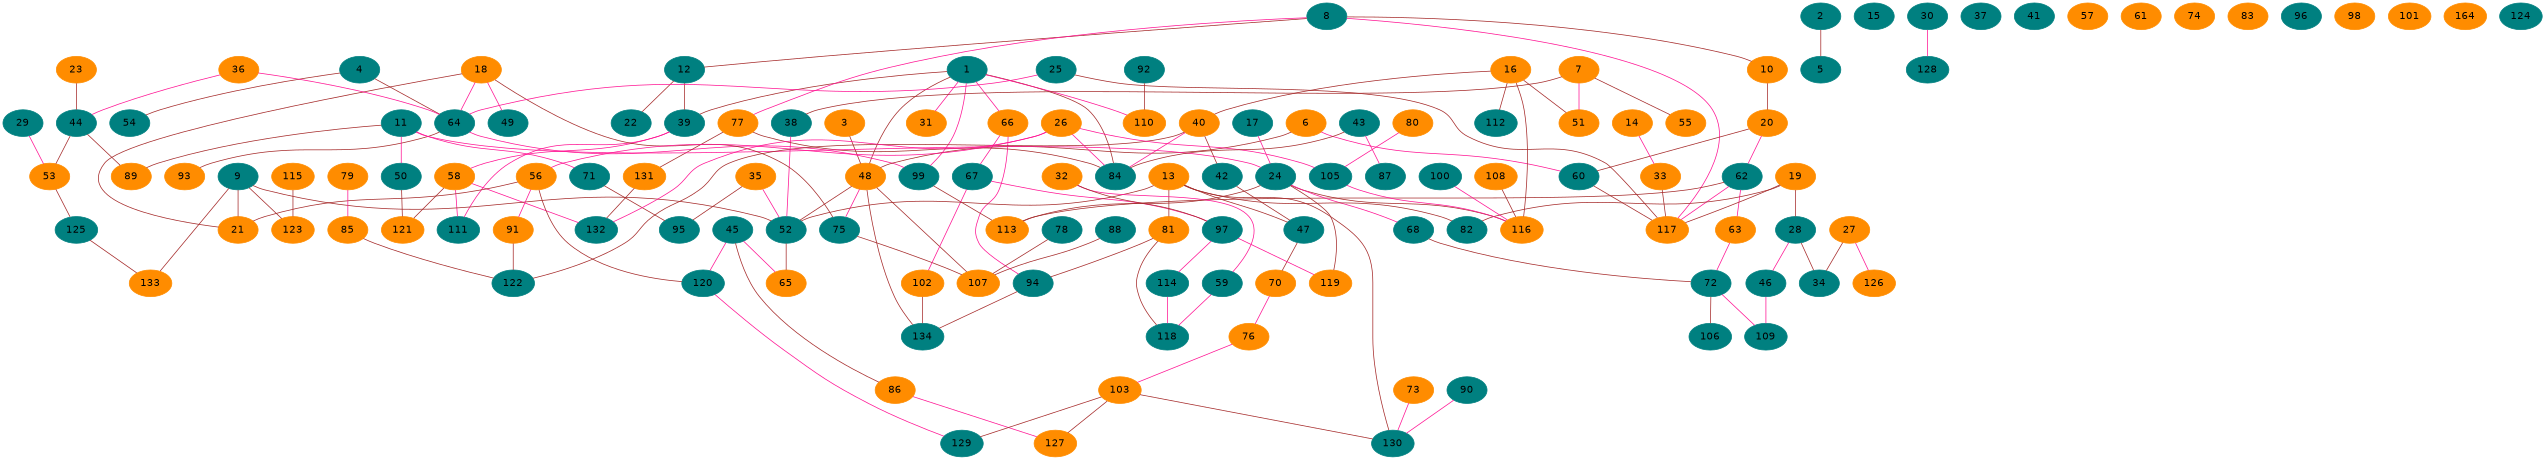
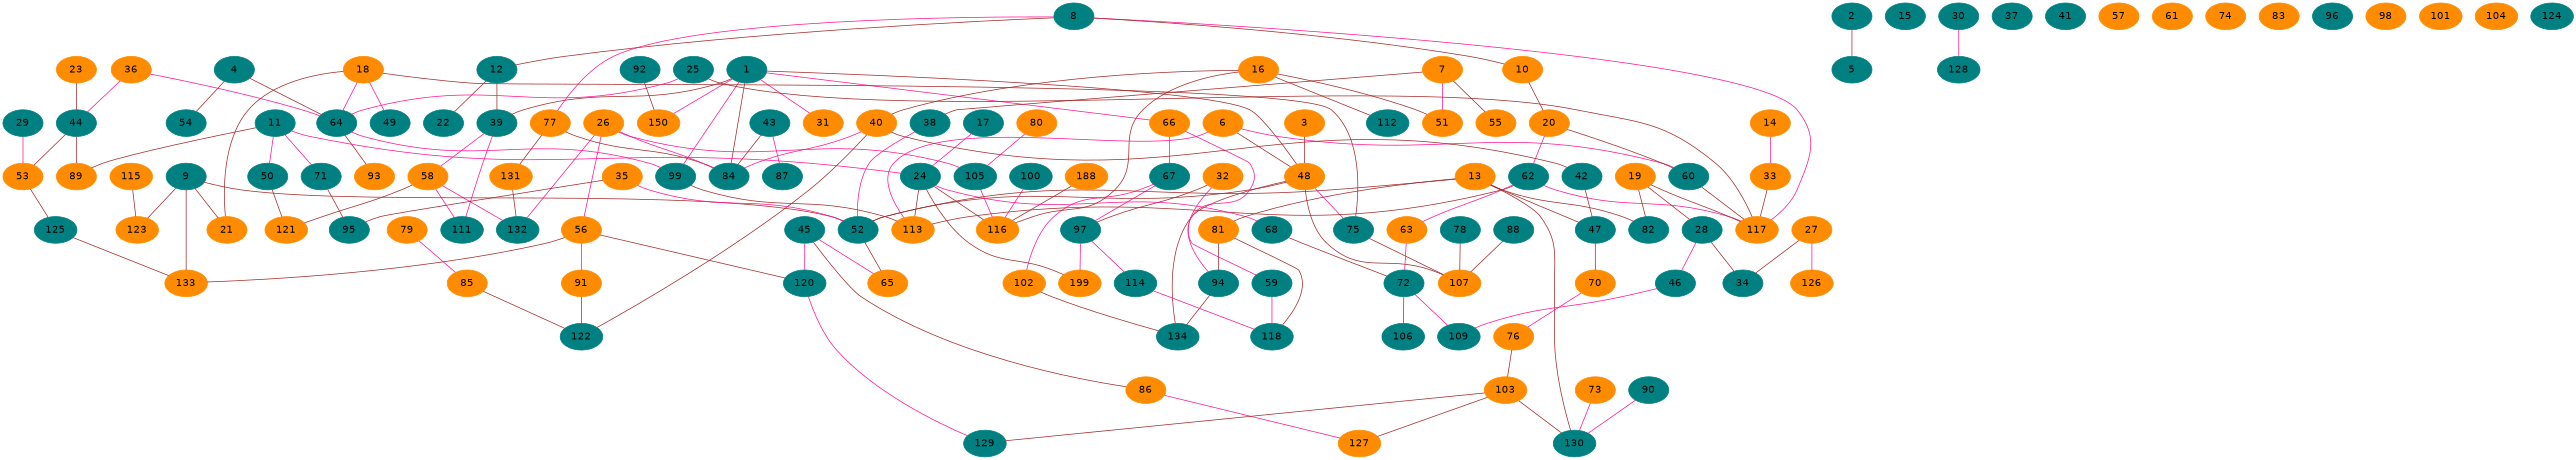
(2465, 16) -> (2496, 16)
(1144, 123) -> (659, 123)
none -> (1028, 138)
(1496, 177) -> (1087, 177)
(385, 199) -> (387, 269)
(1331, 283) -> (1080, 283)
(1185, 363) -> (1510, 363)
